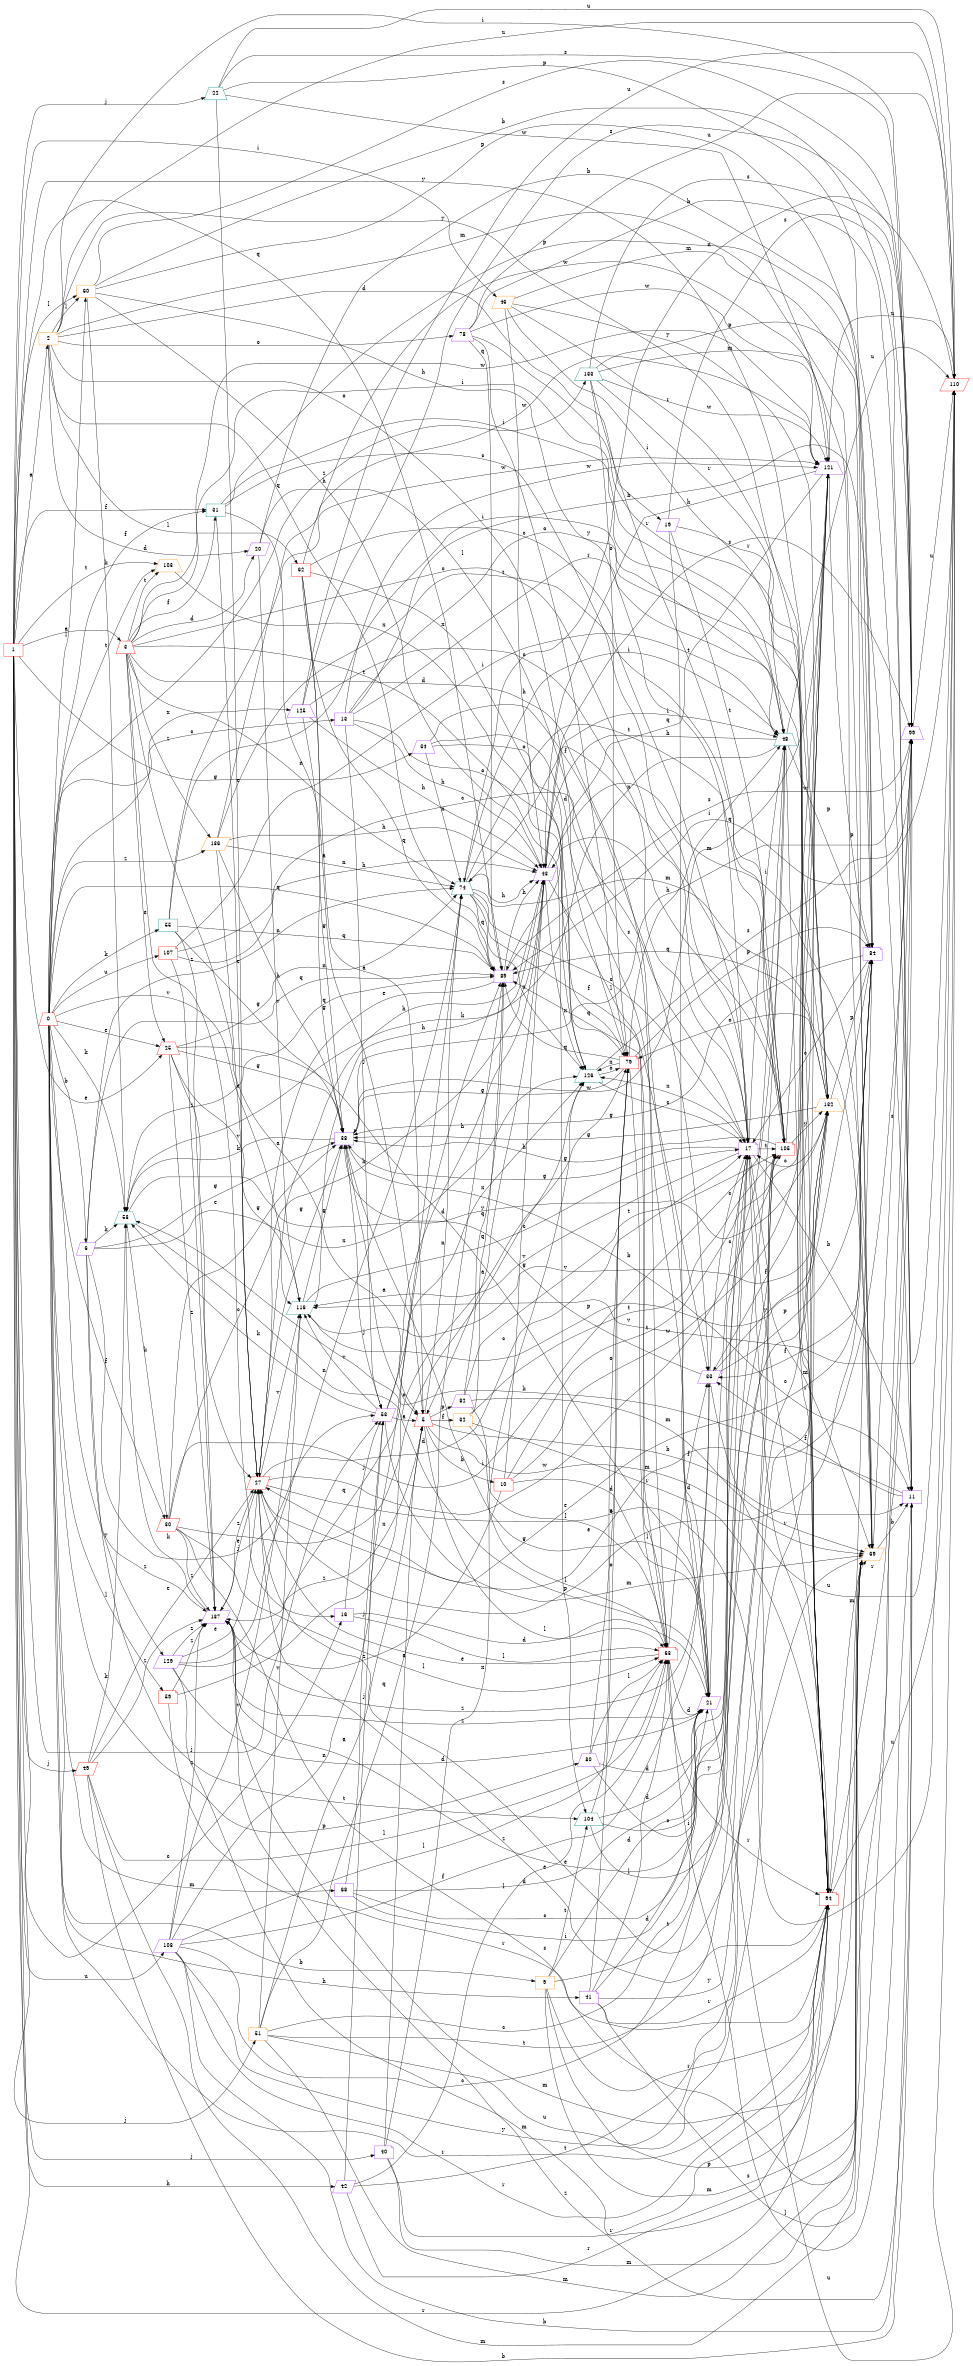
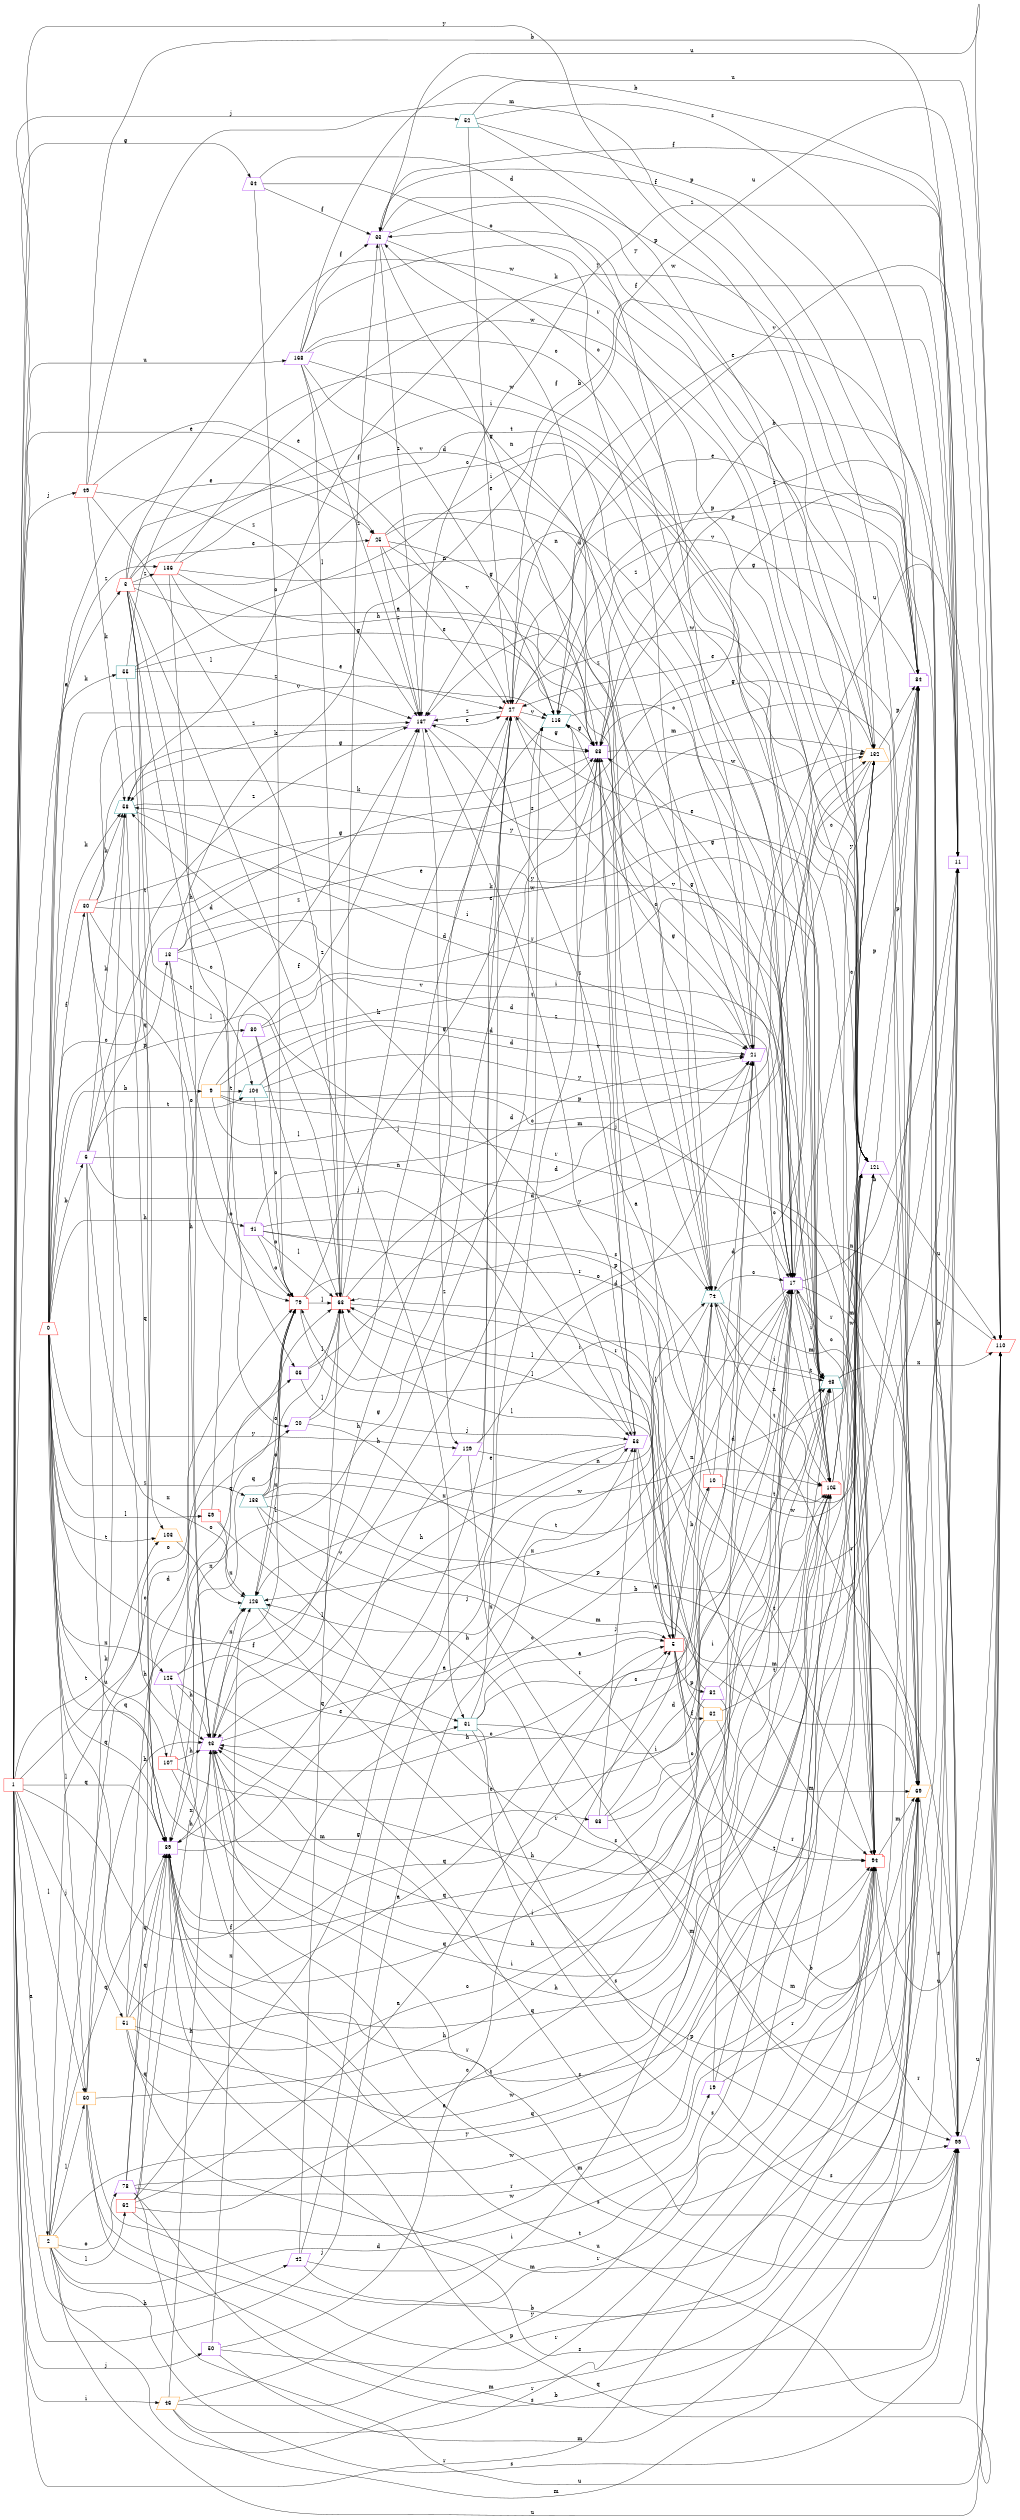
(483, 20) -> (512, 2464)
(216, 94) -> (467, 121)
(873, 357) -> (919, 1363)
(287, 766) -> none
(443, 809) -> (491, 226)
(216, 844) -> (168, 568)
(147, 1370) -> (106, 856)
(424, 1420) -> (674, 1645)
(344, 1615) -> (299, 1373)
(186, 1639) -> (439, 1086)
(168, 1946) -> (299, 358)
none -> (639, 2064)
(545, 2117) -> (512, 2095)
(384, 2152) -> (211, 2349)
